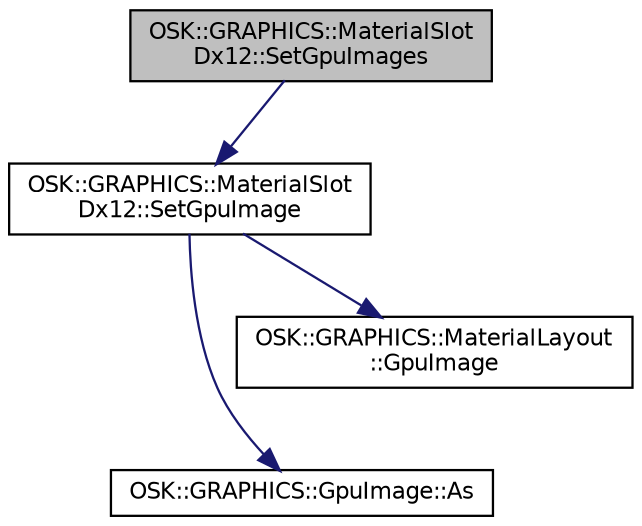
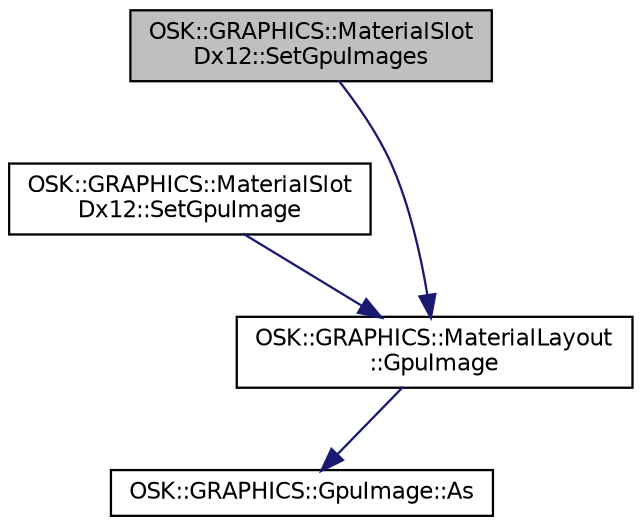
(258, 113) -> (398, 181)
(205, 352) -> (370, 420)
